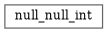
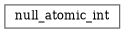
(54, 16) -> (62, 16)
